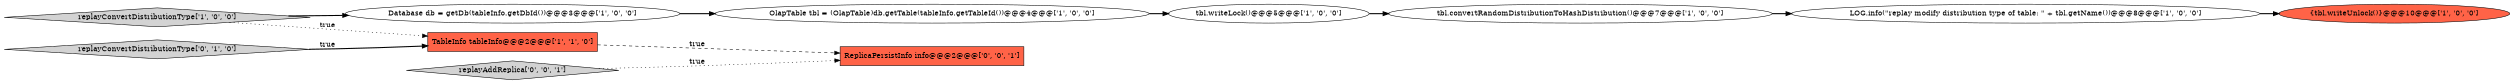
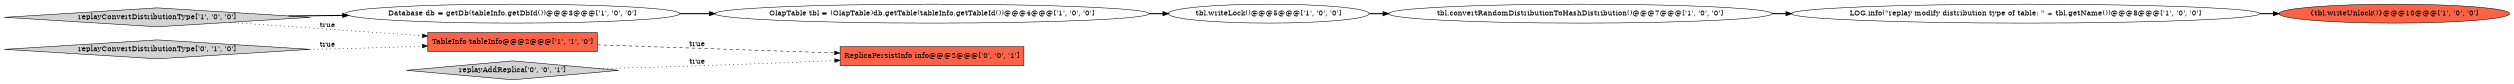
(366, 48) -> (366, 48)
